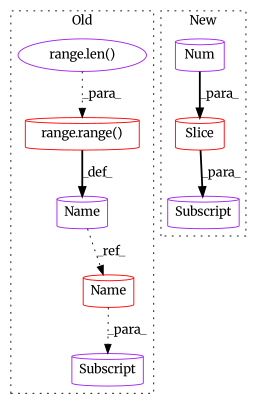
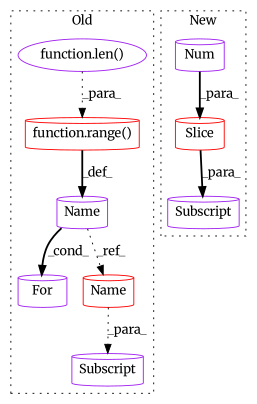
(82, 55) -> (82, 55)
(82, 134) -> (82, 134)
none -> (42, 291)
